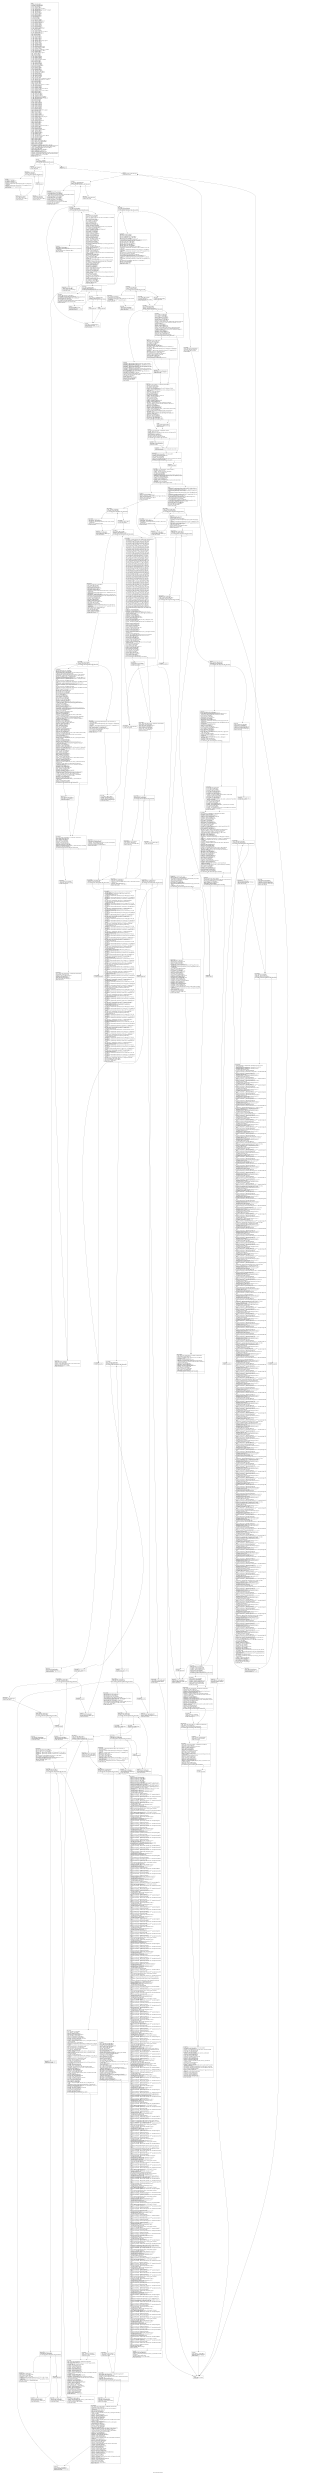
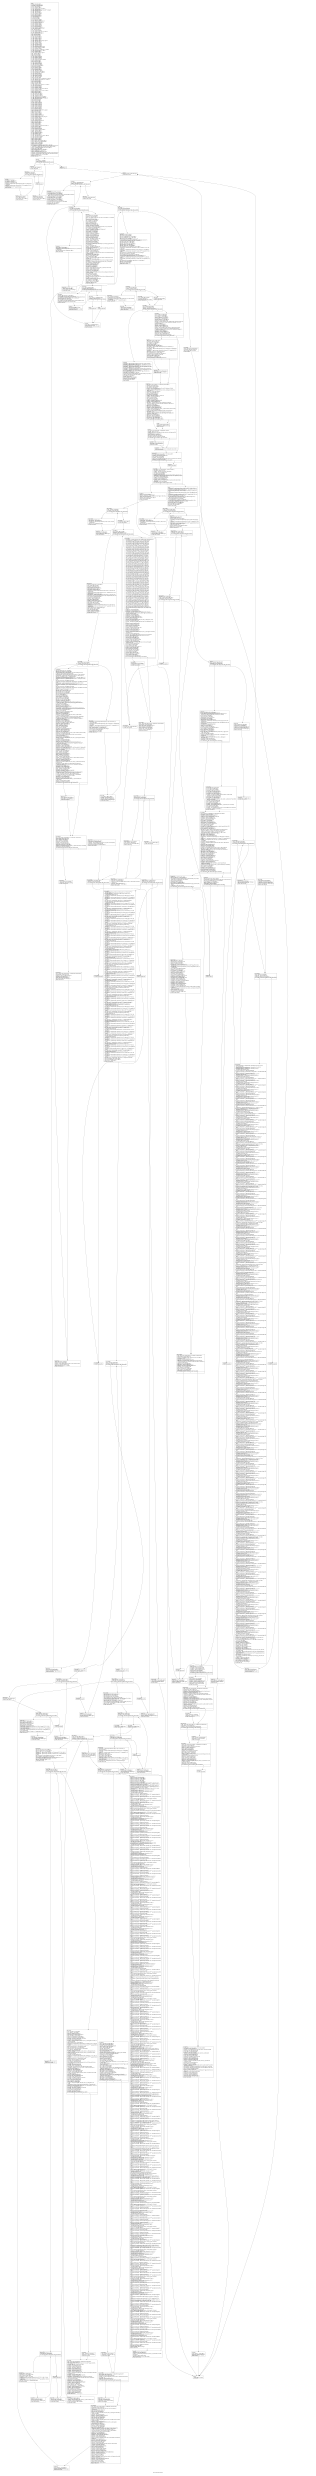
none -> (35, 1726)
